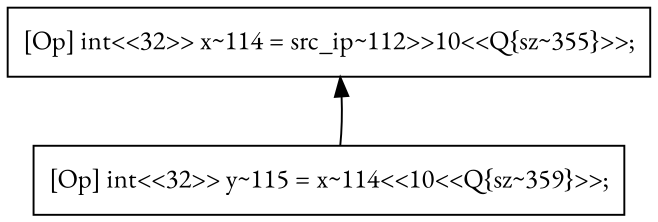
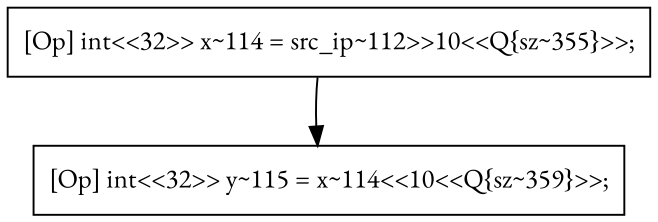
(342, 121) -> (316, 102)
